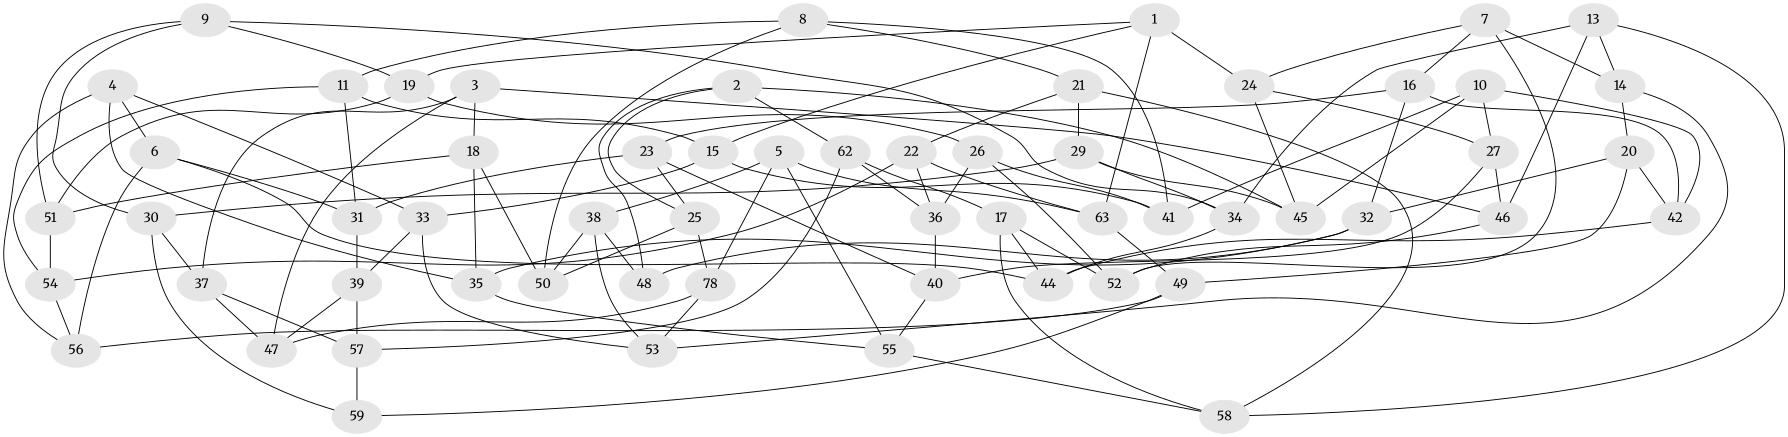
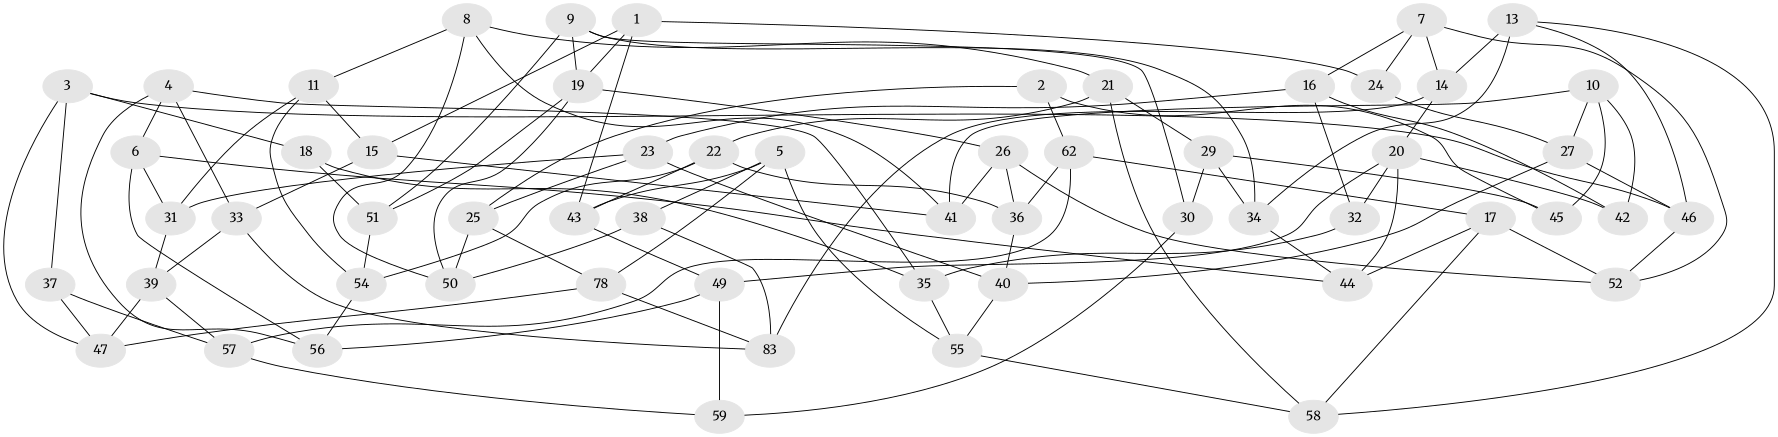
(1275, 152) -> none
(1102, 218) -> (574, 218)
(508, 219) -> (482, 180)
(1446, 240) -> (1392, 224)
(177, 252) -> none
(644, 285) -> none
(653, 351) -> (770, 351)
